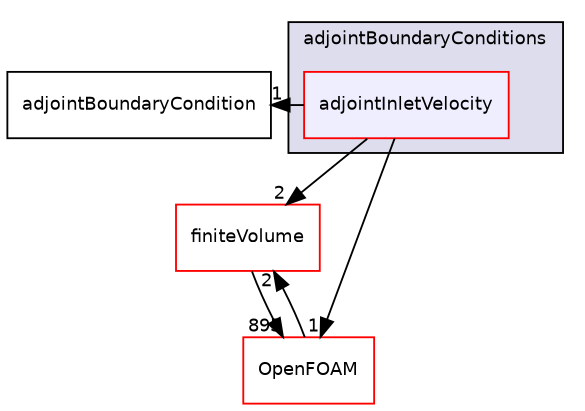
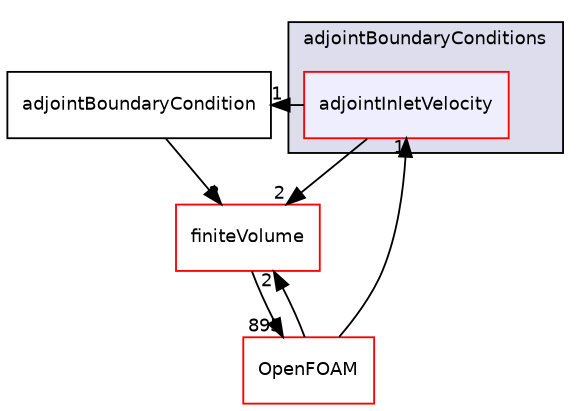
none -> (188, 164)
(361, 229) -> (389, 253)
